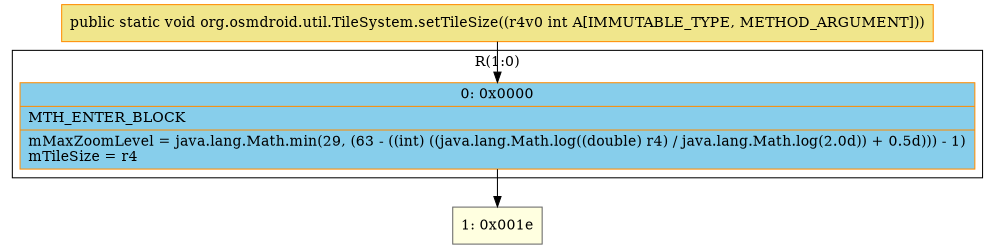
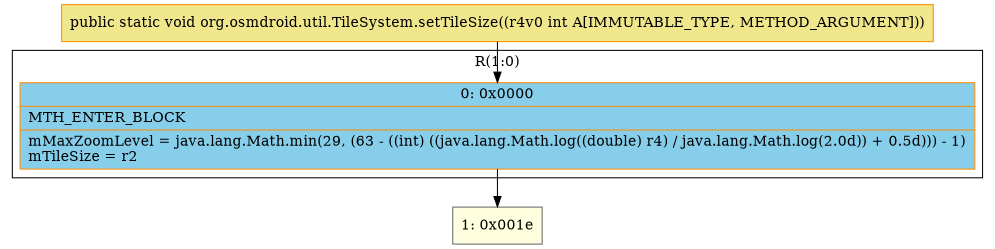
(83, 157) -> (83, 157)
